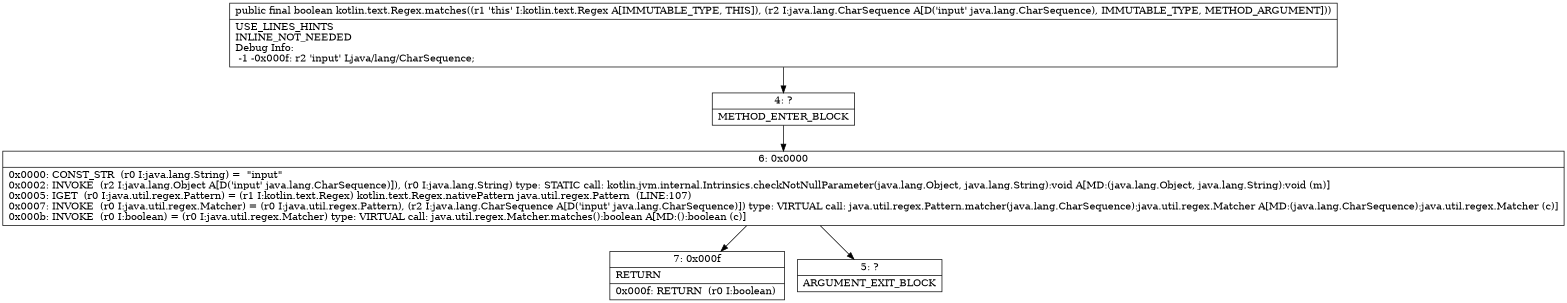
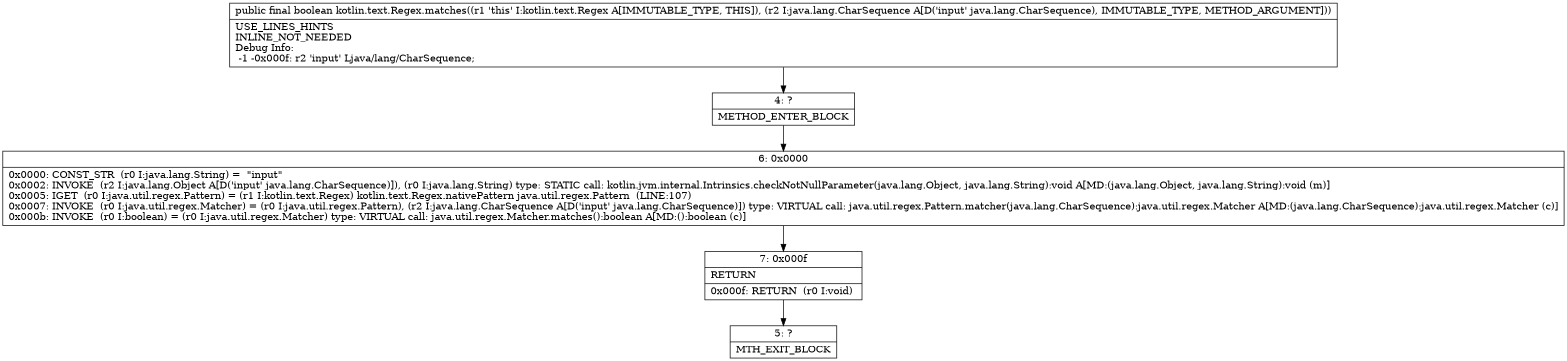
(835, 240) -> (783, 309)
(870, 283) -> (783, 350)
(697, 291) -> (783, 291)
